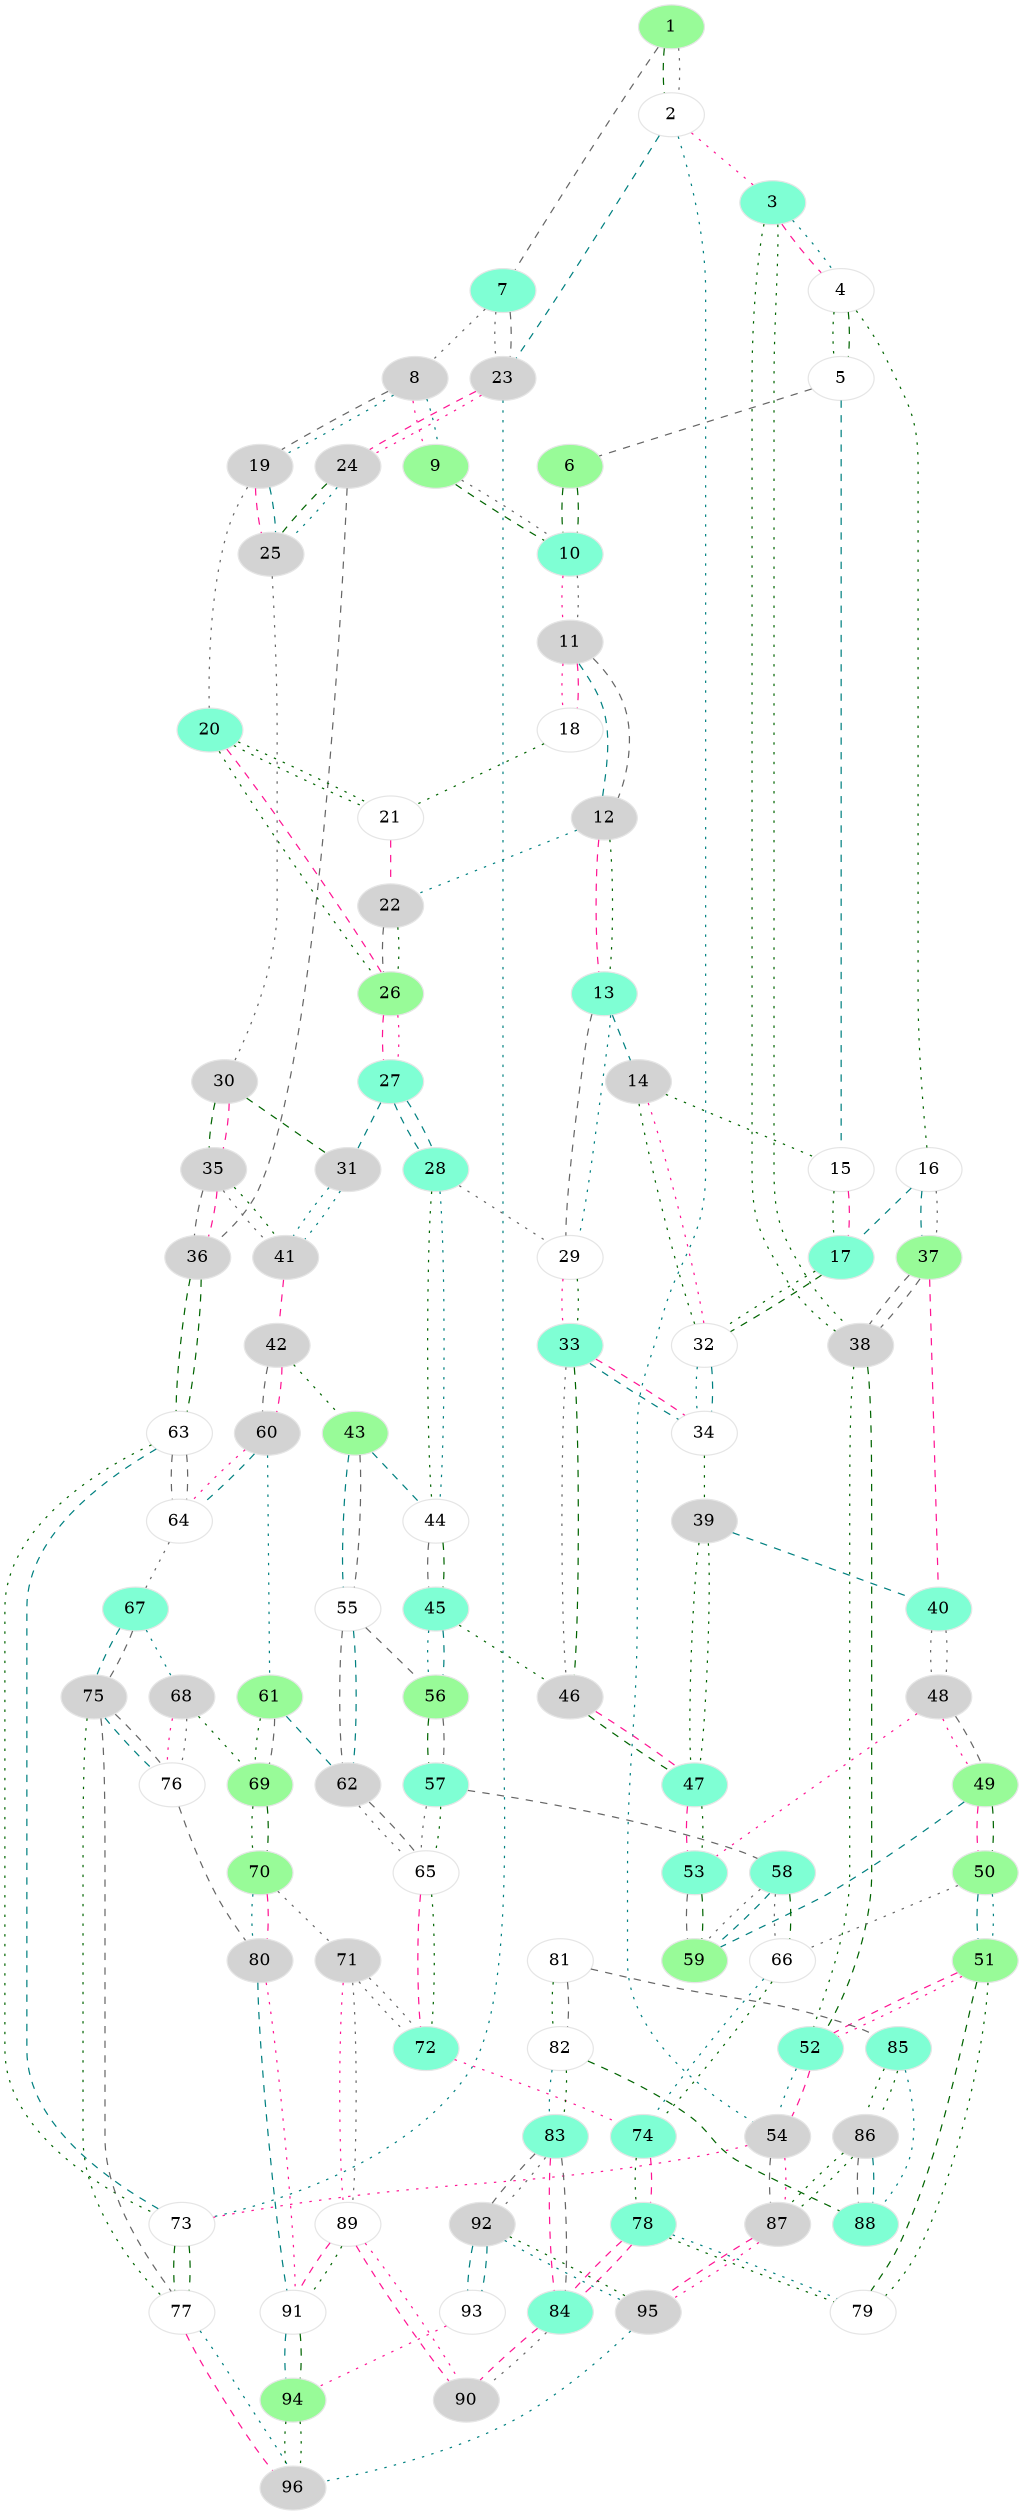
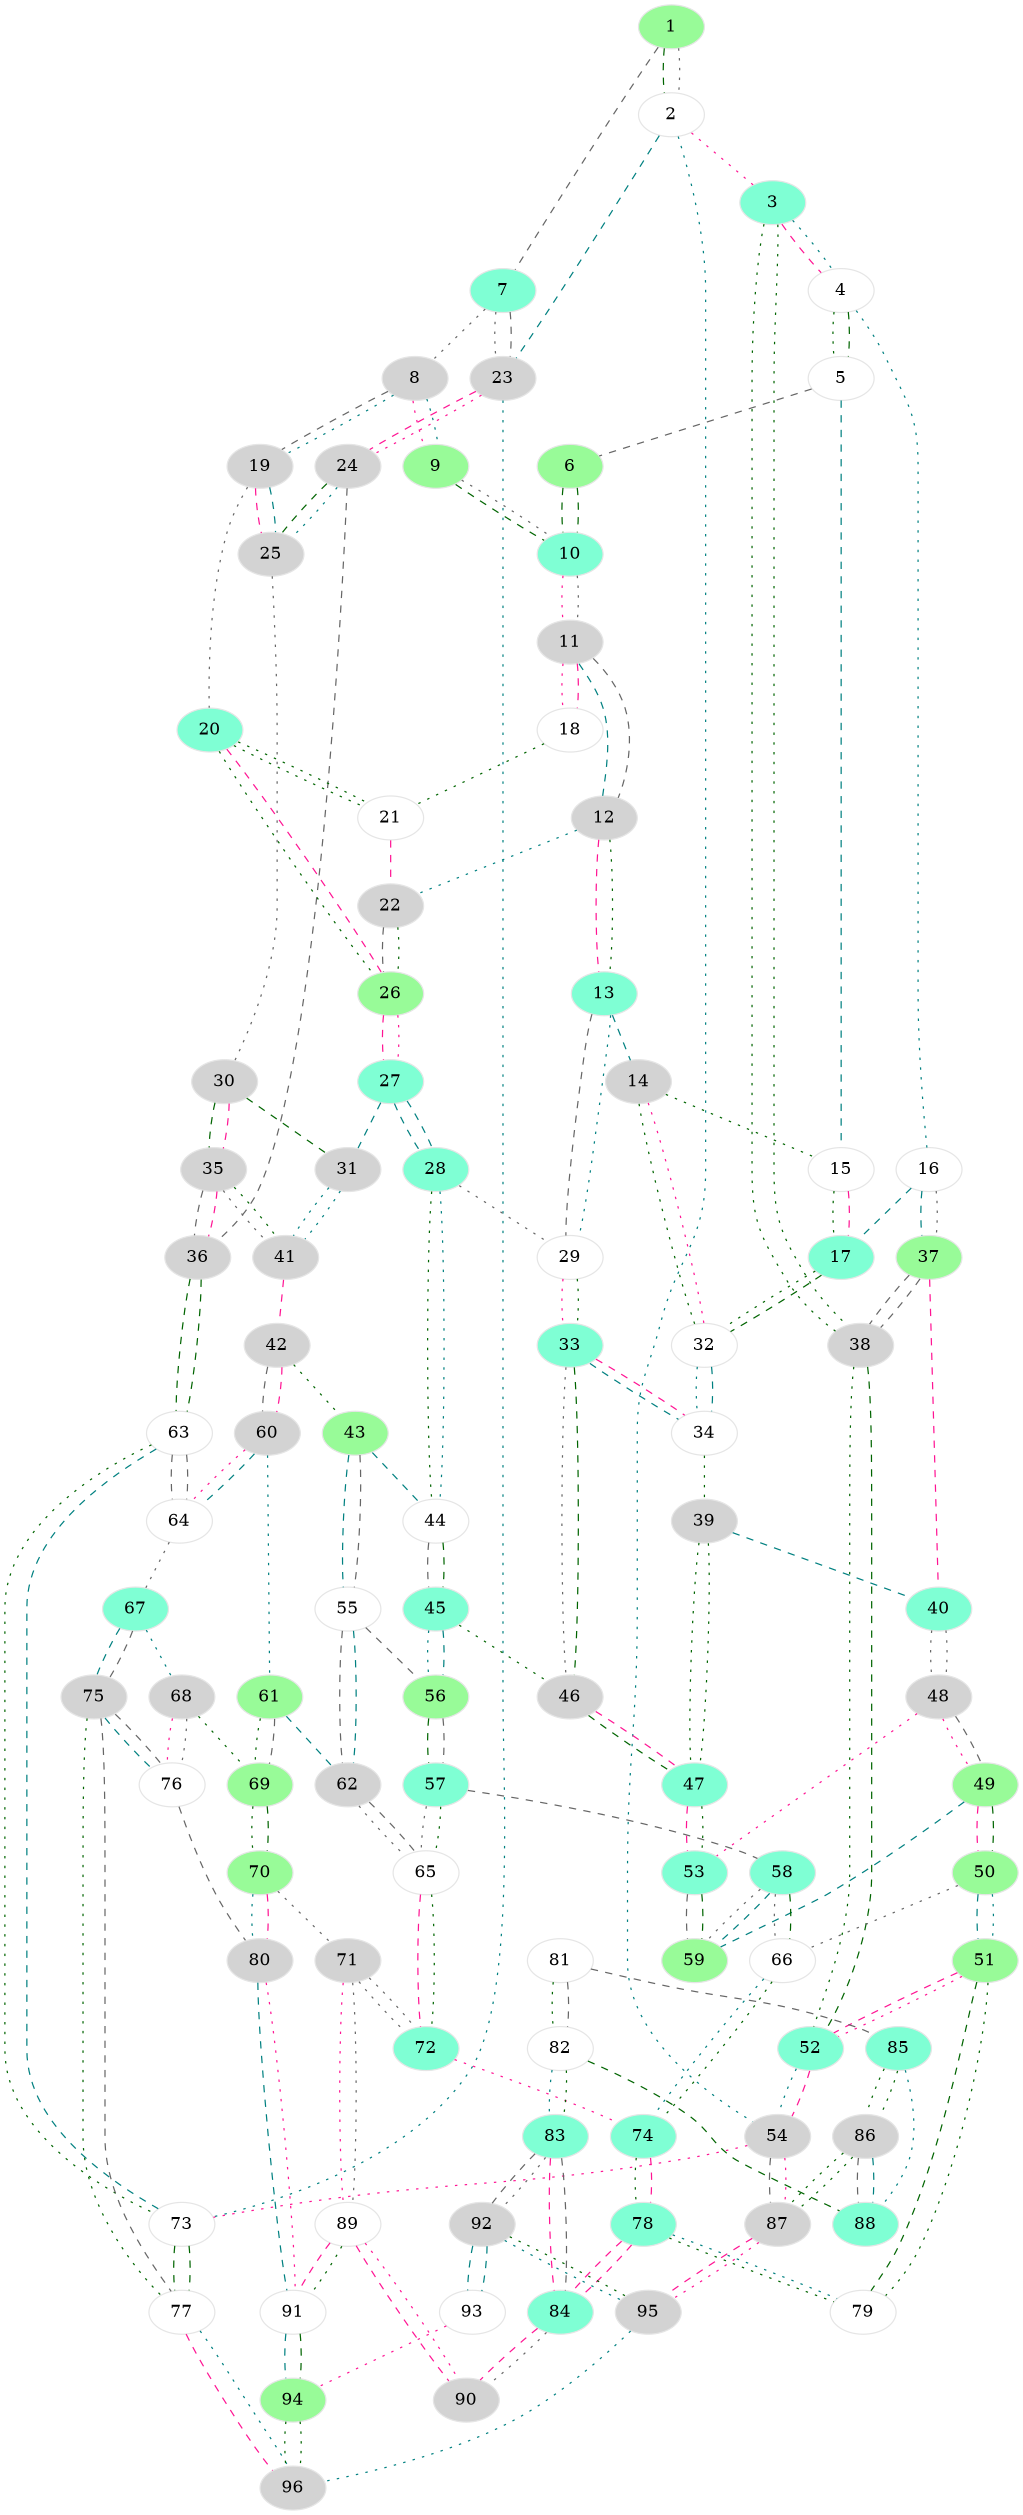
(918, 722) -> (918, 722)
